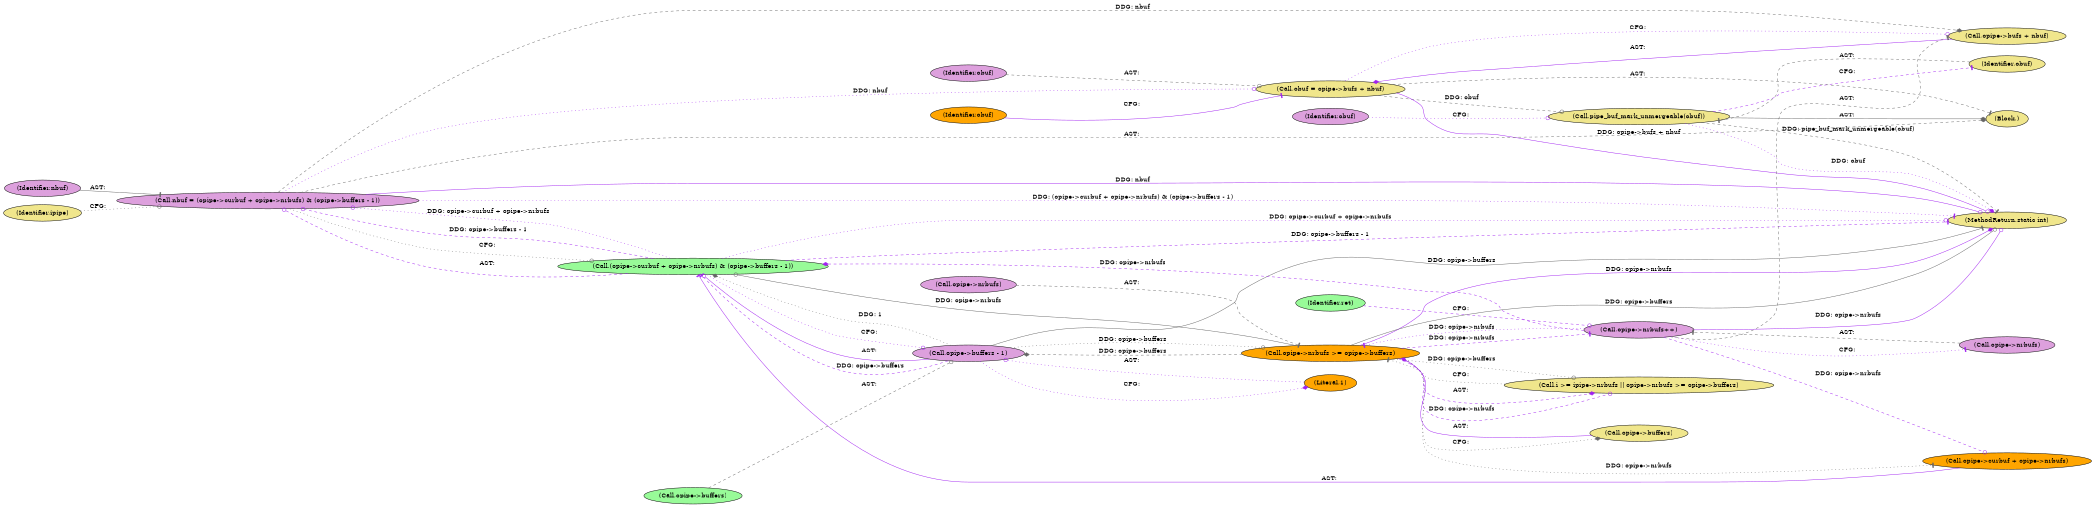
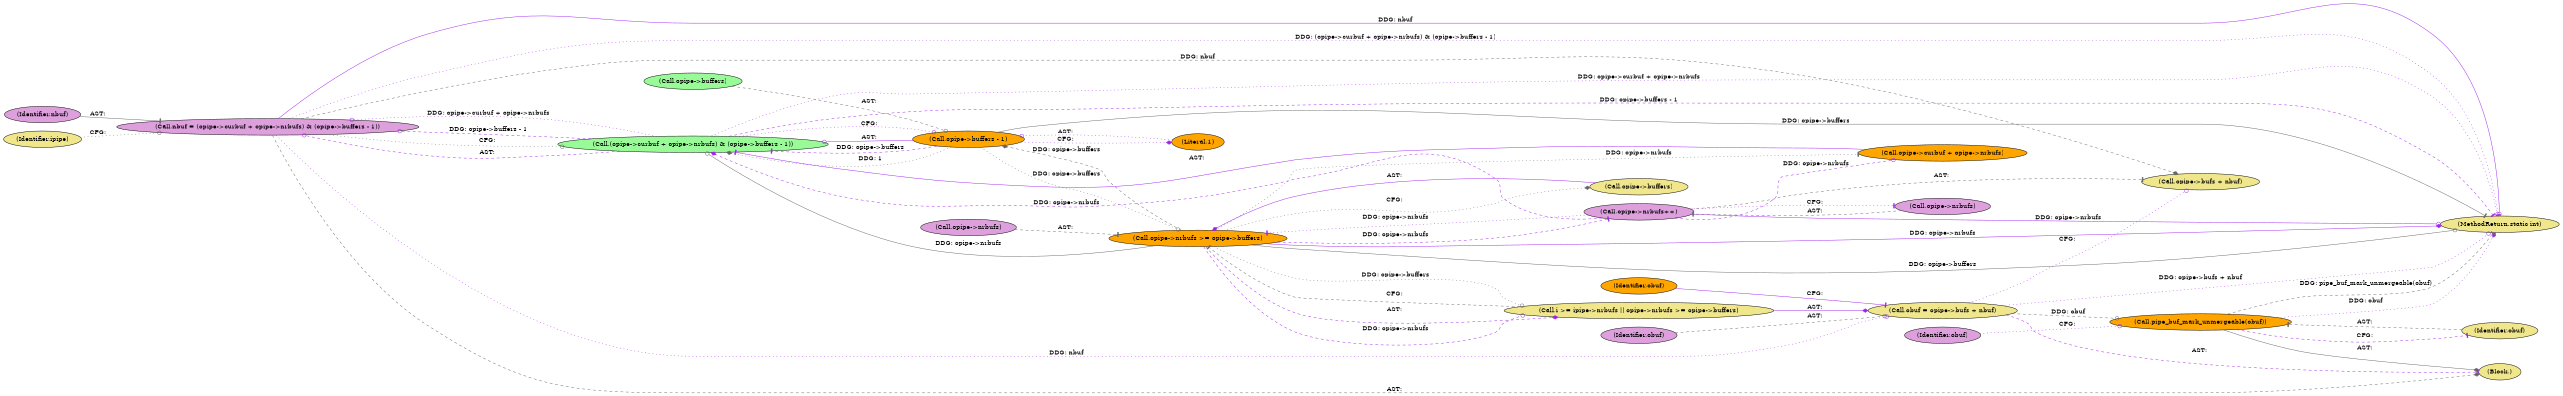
(1665, 57) -> (1818, 311)
(1692, 78) -> (2236, 366)
(1639, 117) -> (2201, 322)
(1685, 162) -> (2249, 284)
(1330, 303) -> none
(969, 353) -> (969, 139)
(1445, 381) -> (1358, 301)
